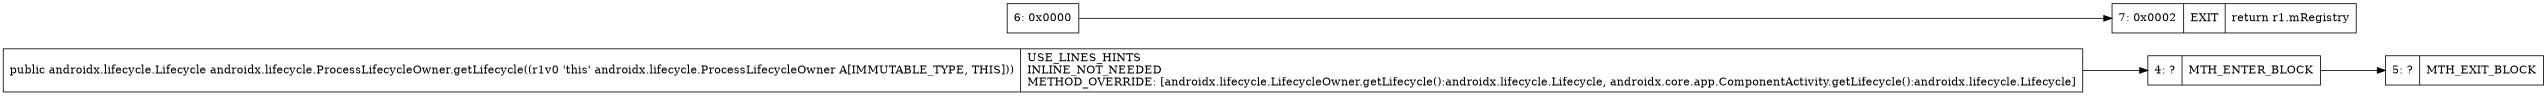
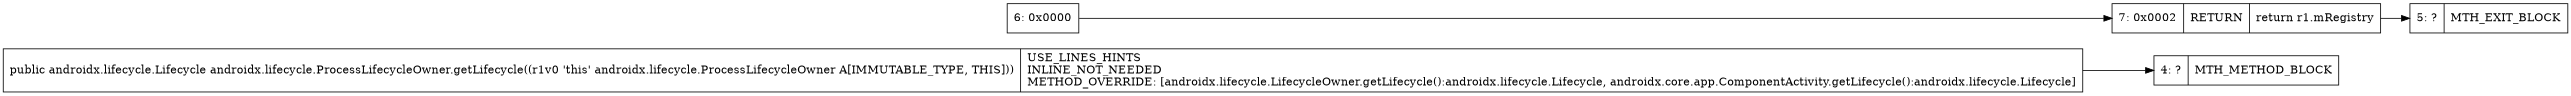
(2204, 18) -> (2217, 18)
(2251, 70) -> (2263, 70)
(2349, 70) -> (2391, 18)
